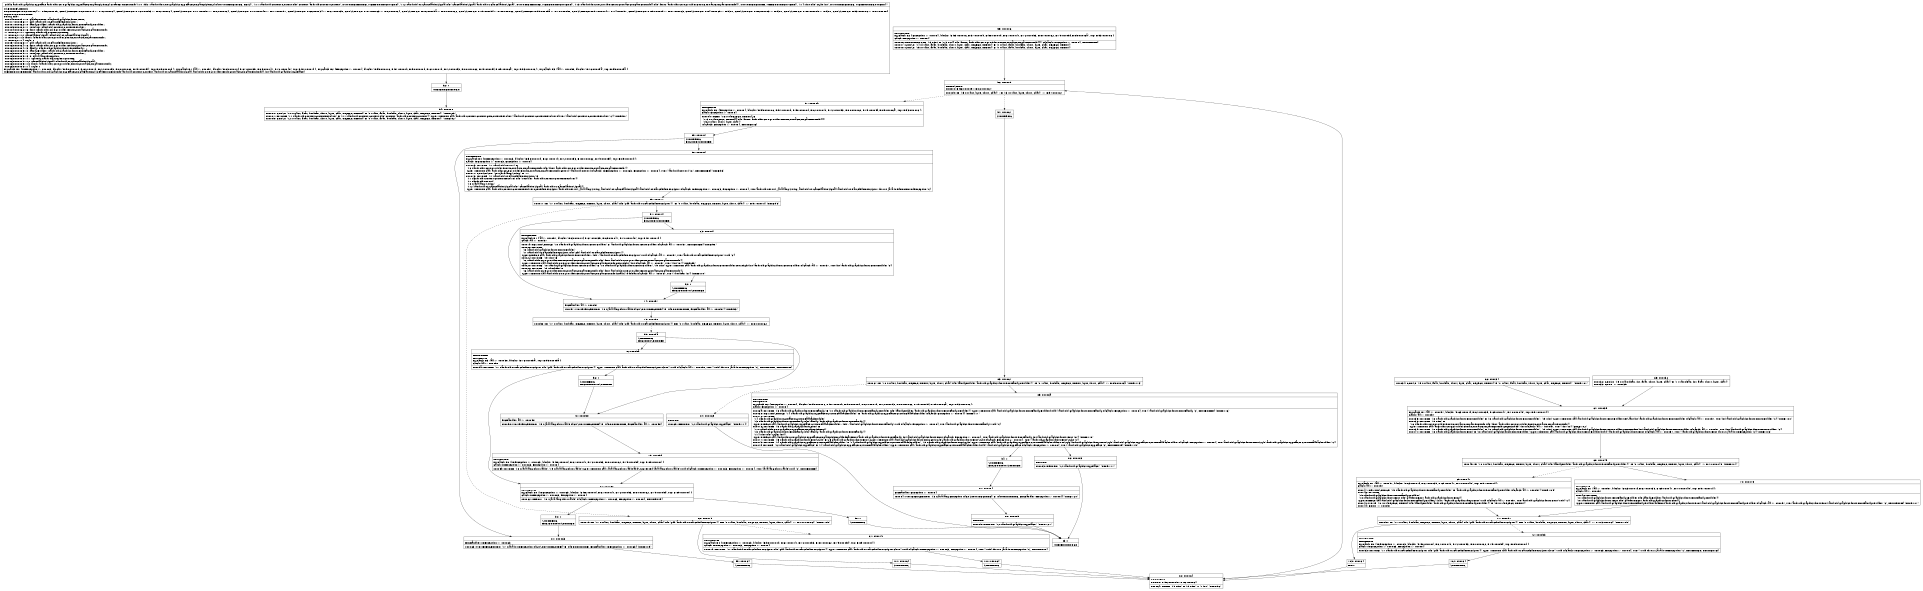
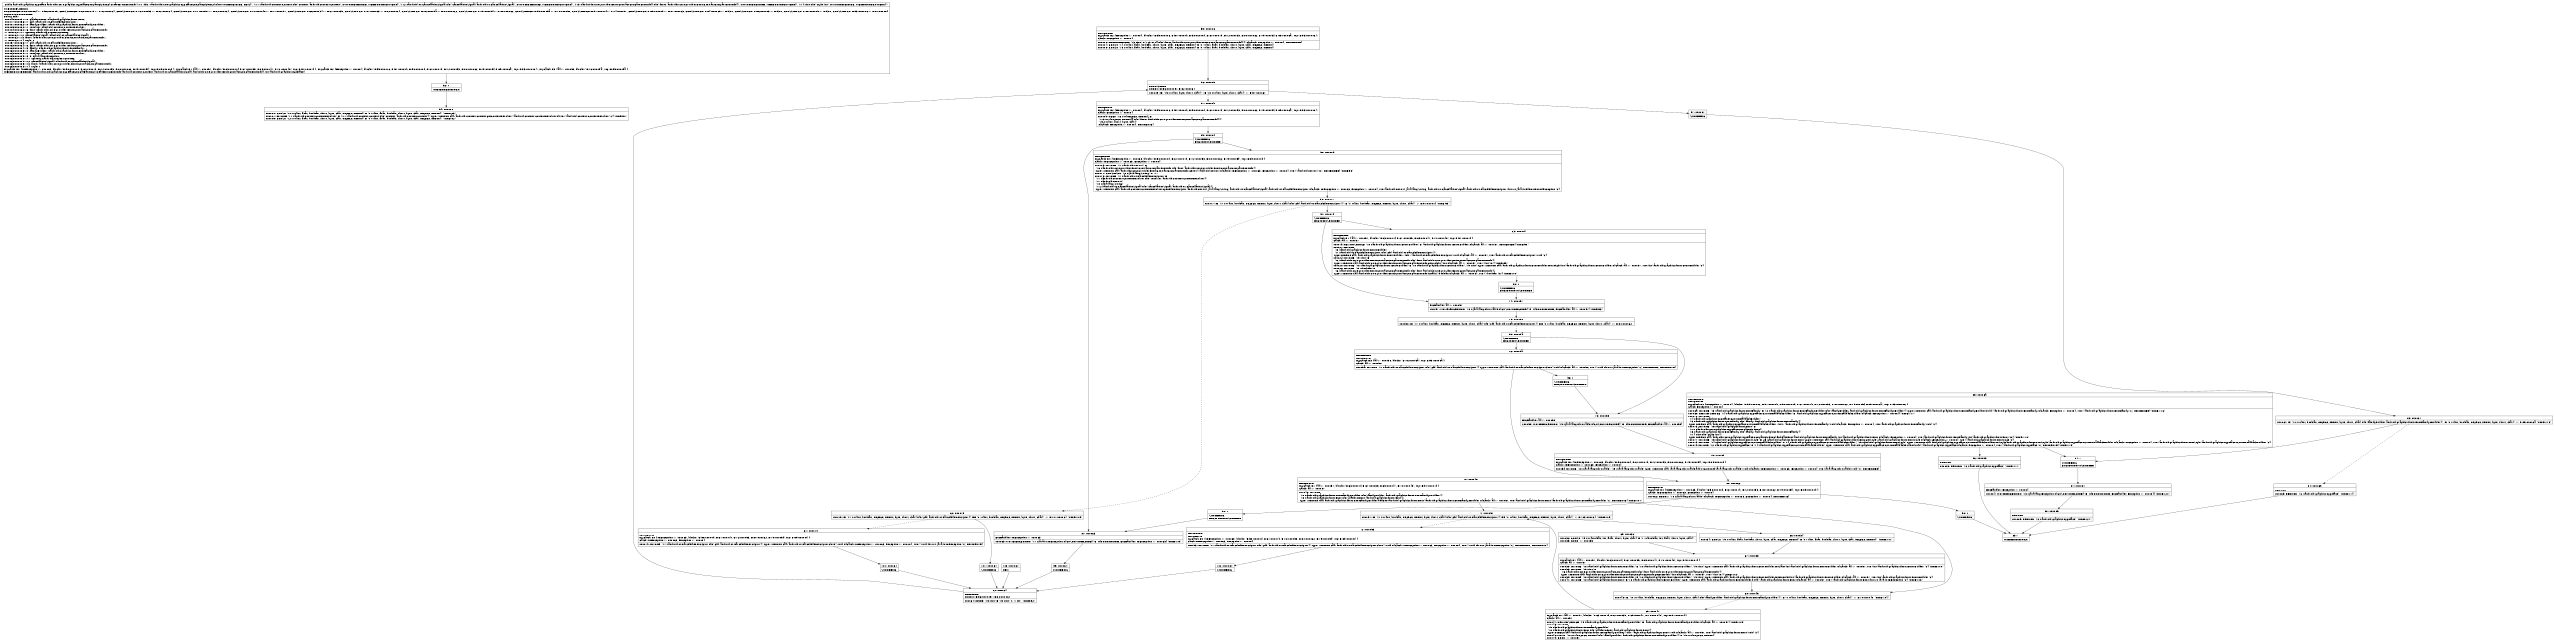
(1004, 102) -> (1478, 102)
(533, 247) -> (1345, 247)
(1012, 388) -> (2248, 450)
(1652, 473) -> (1835, 520)
(1363, 529) -> (1663, 525)
